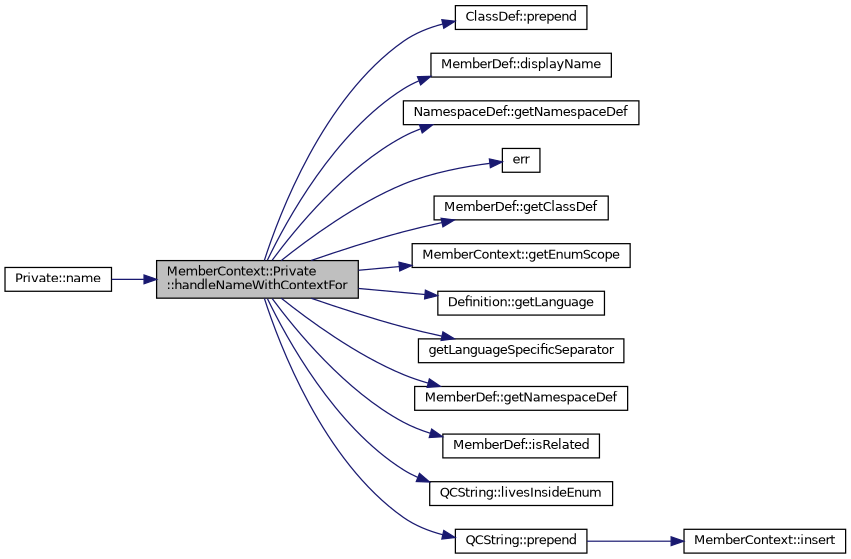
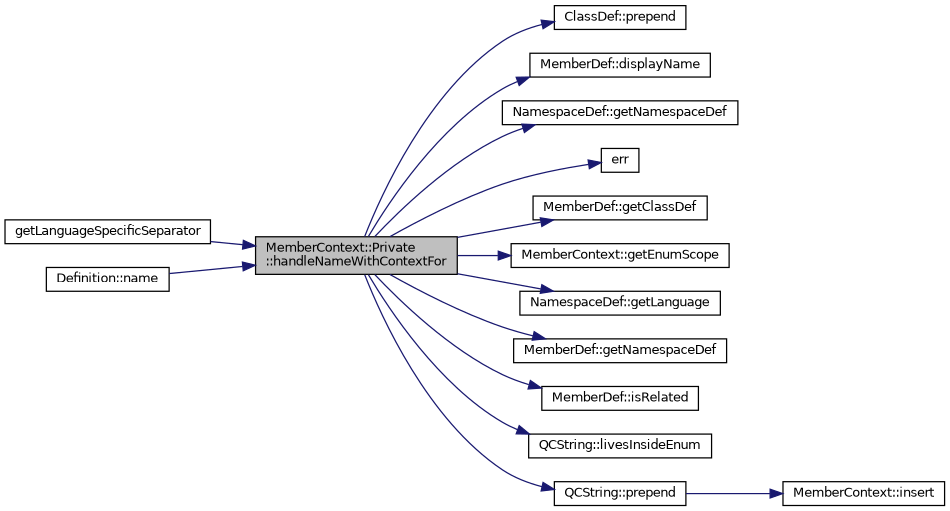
(58, 279) -> (108, 279)
(521, 303) -> (620, 303)
(376, 319) -> (227, 243)
